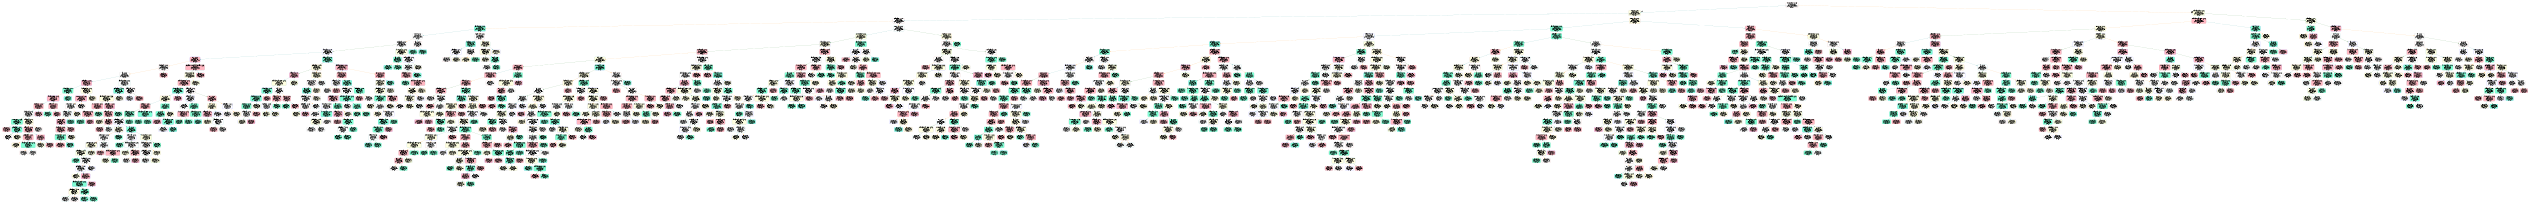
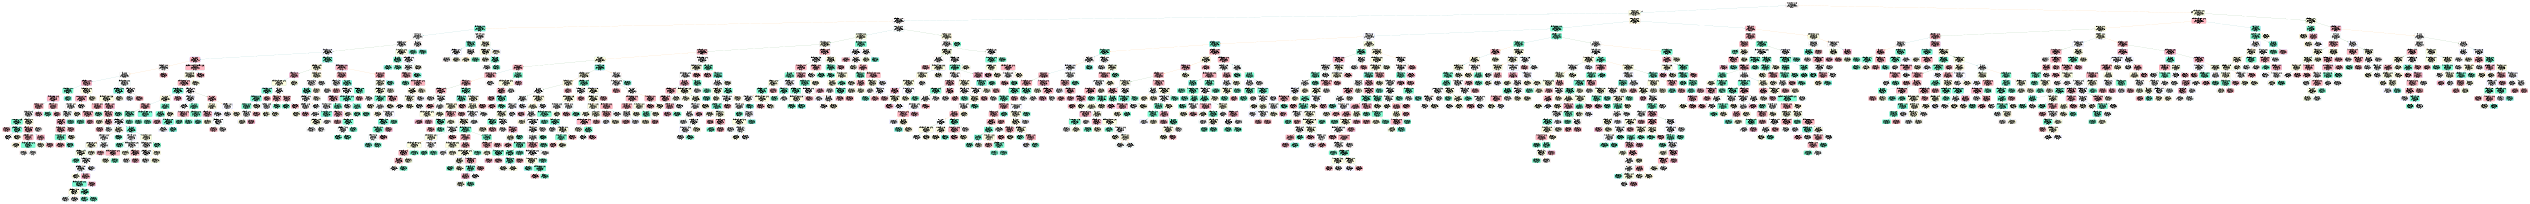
(474, 122) -> (474, 122)
